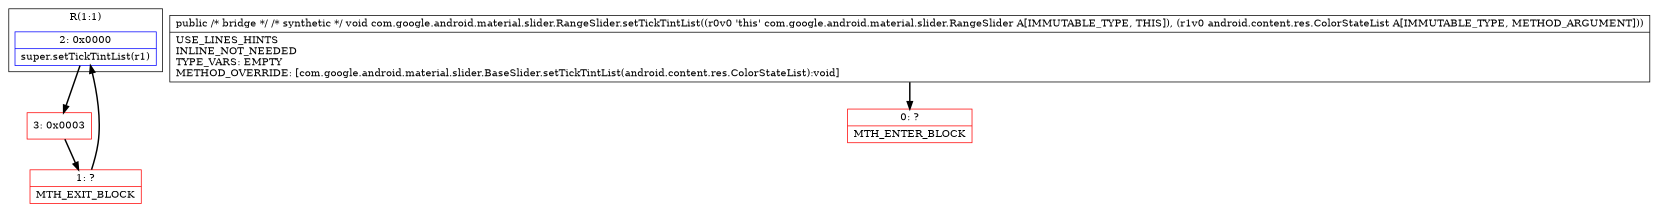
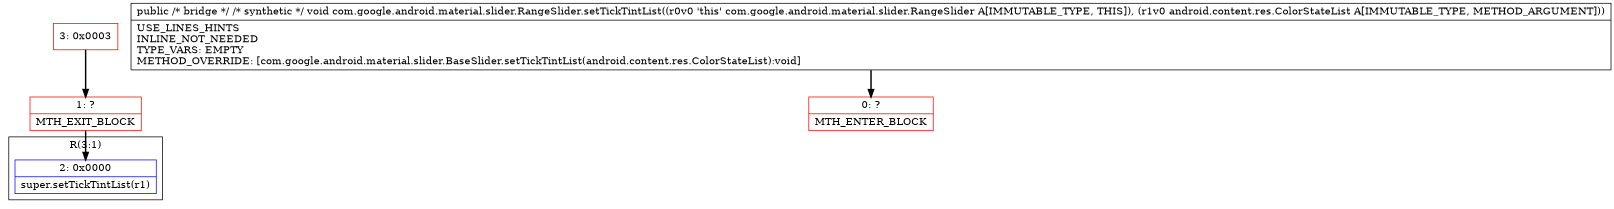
(86, 17) -> (86, 145)
(73, 86) -> none
